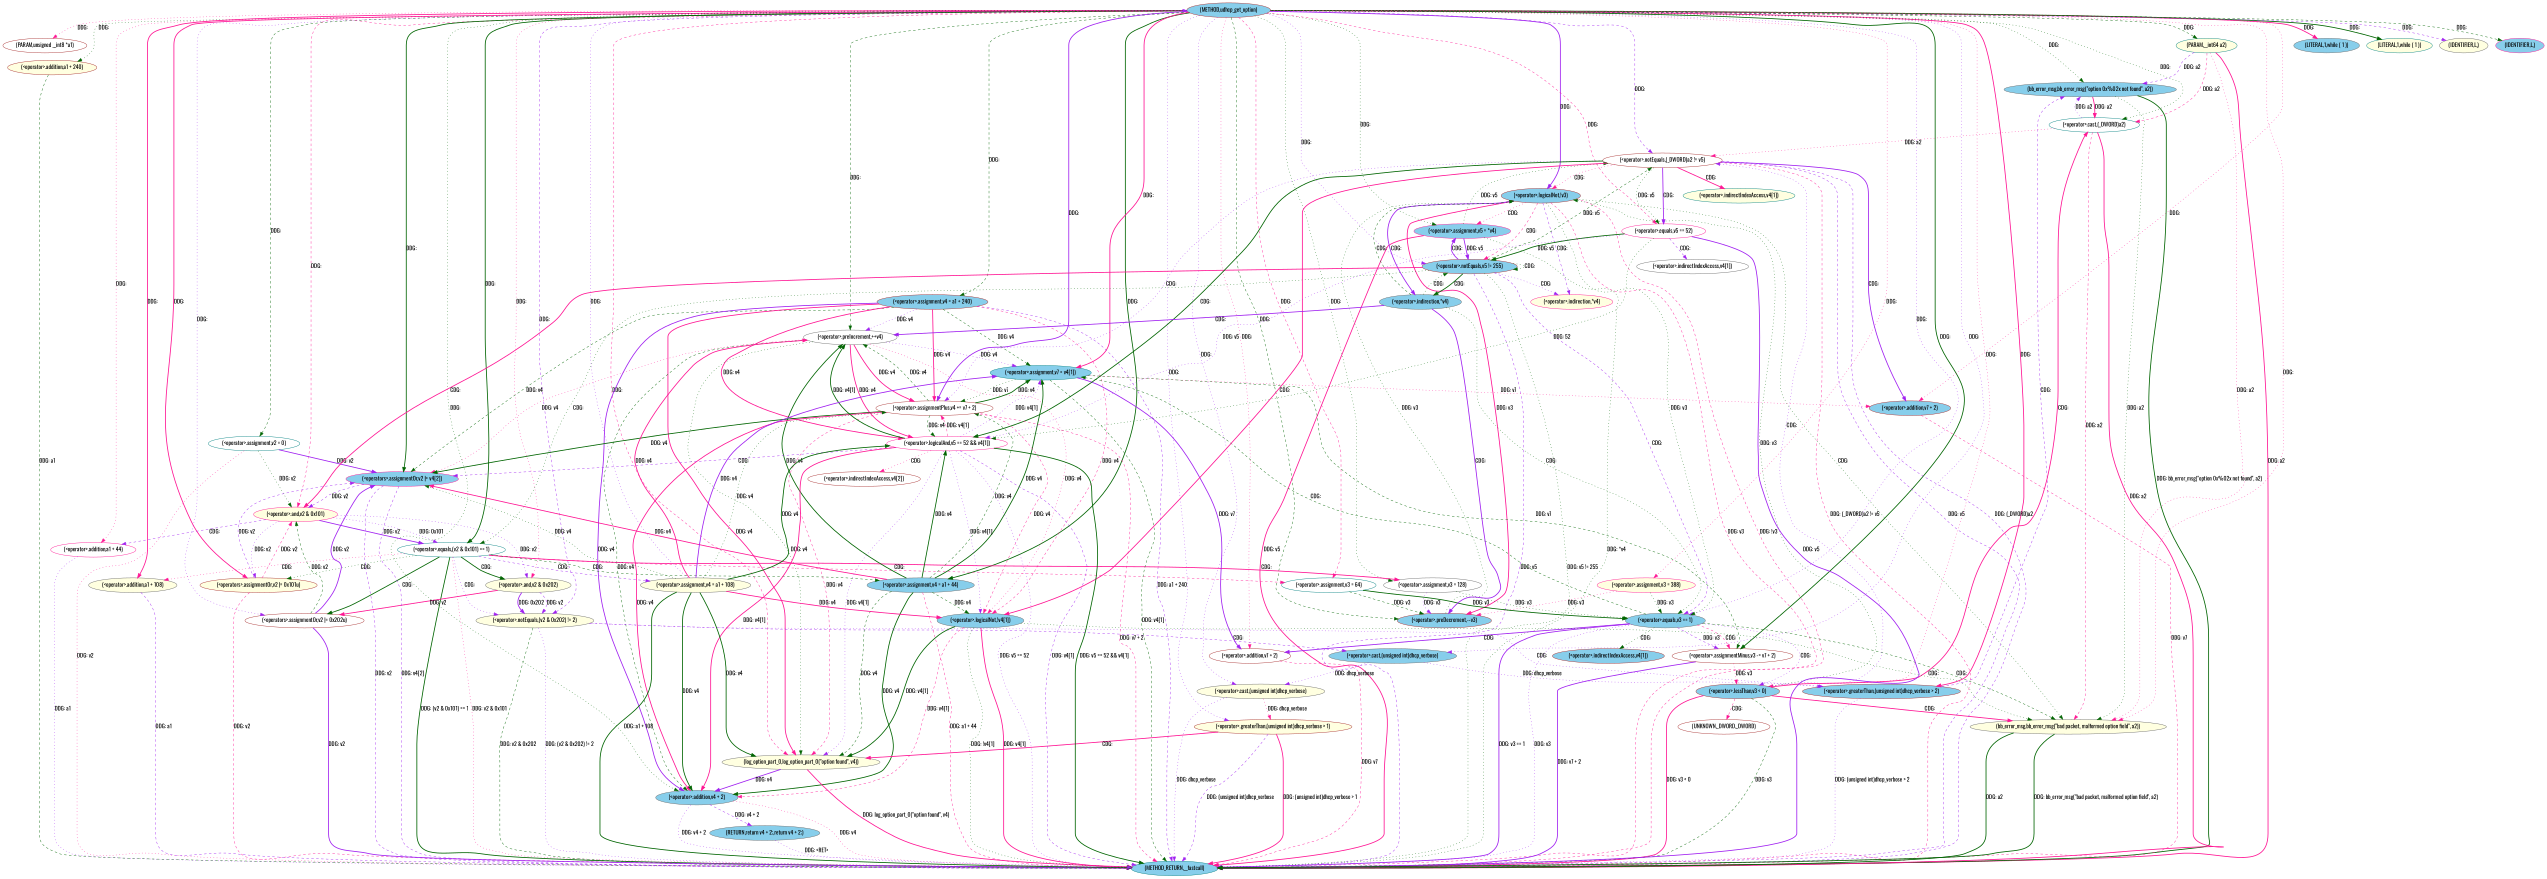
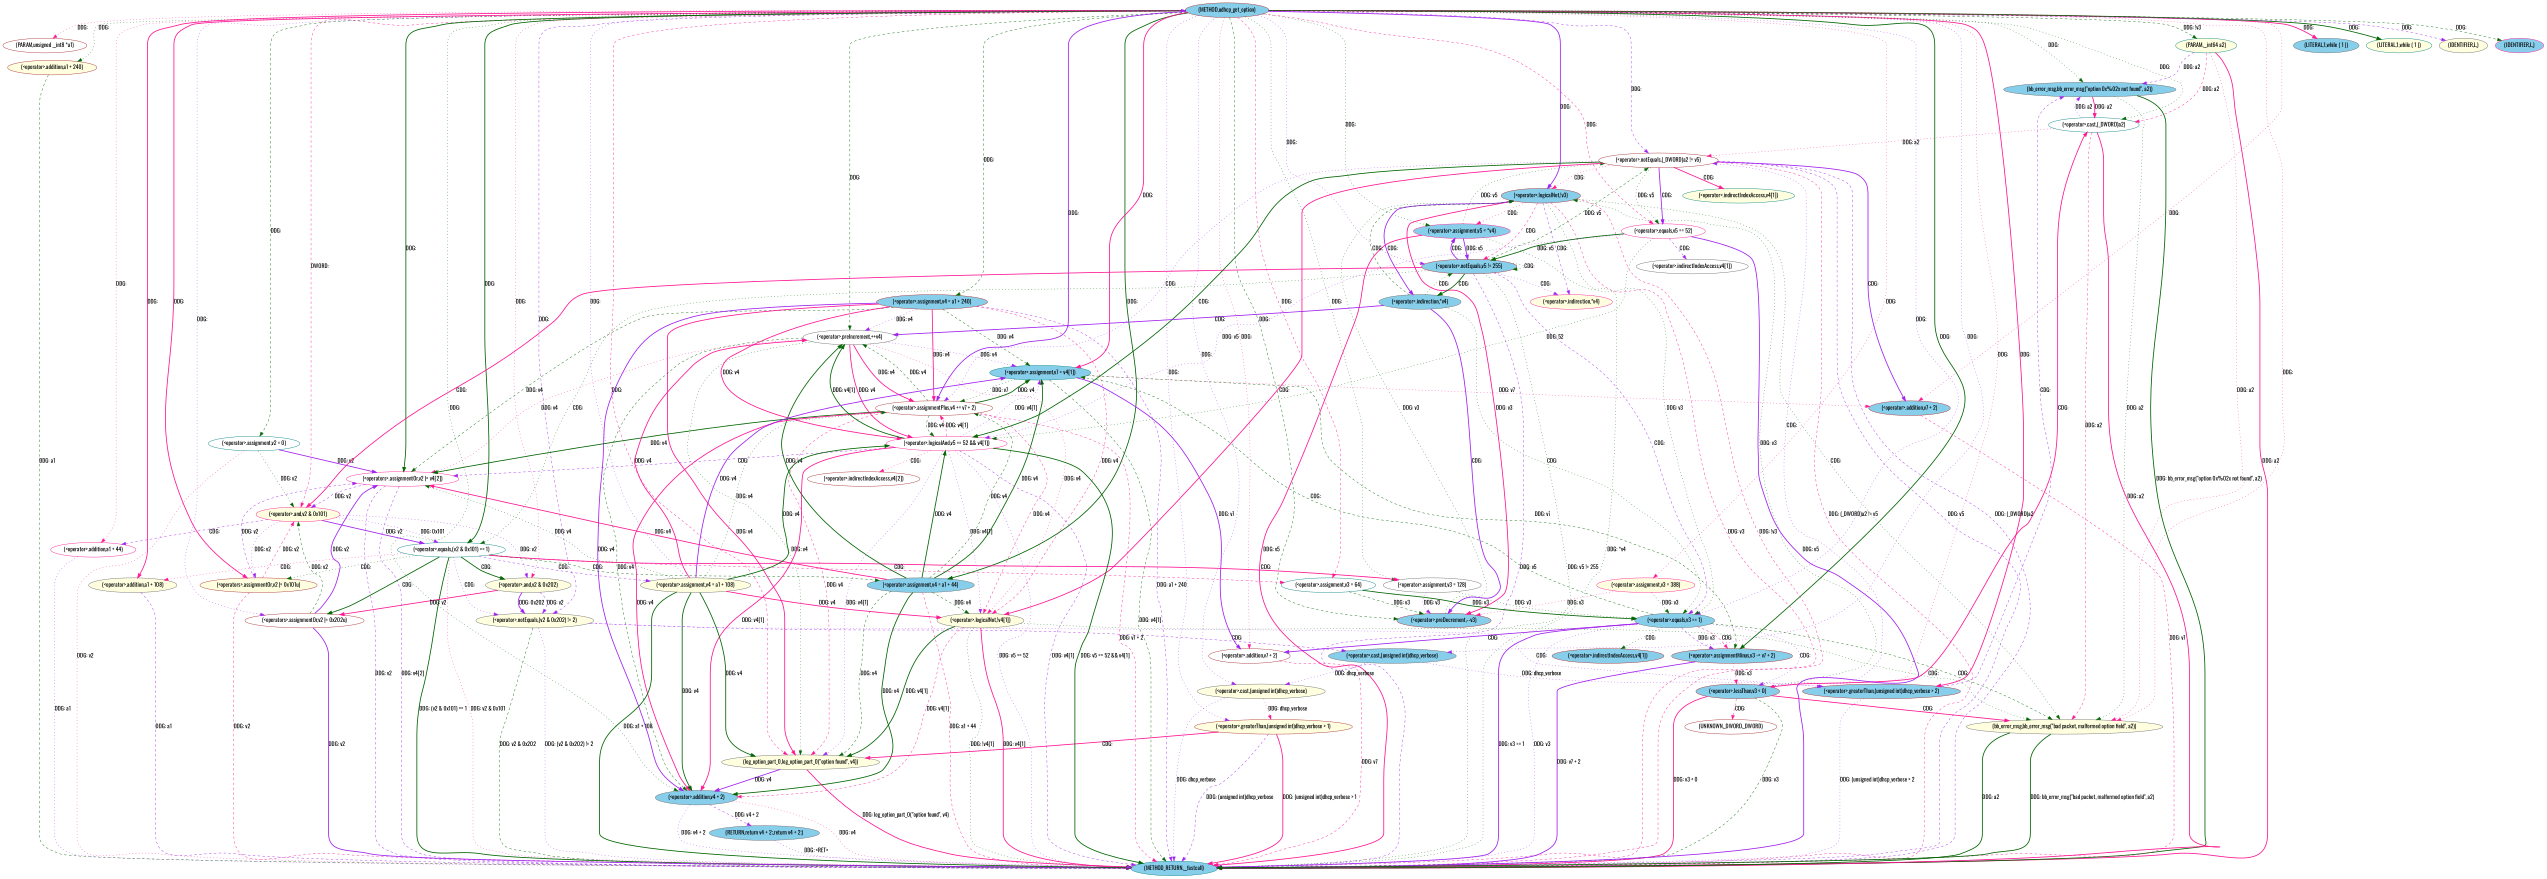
(2190, 28) -> (2192, 28)
(317, 267) -> (321, 267)
(402, 479) -> (403, 479)
(980, 621) -> (980, 621)
(1732, 656) -> (1732, 656)
